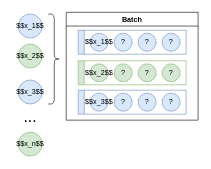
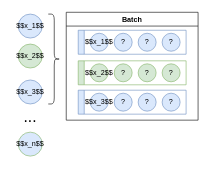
(30, 144) -> (30, 144)
